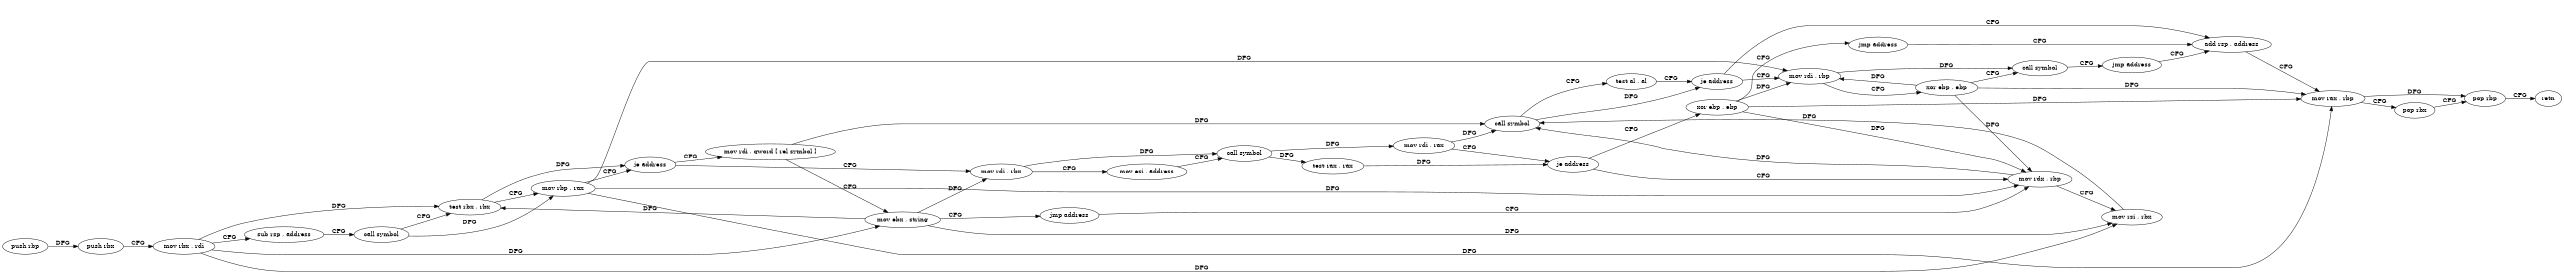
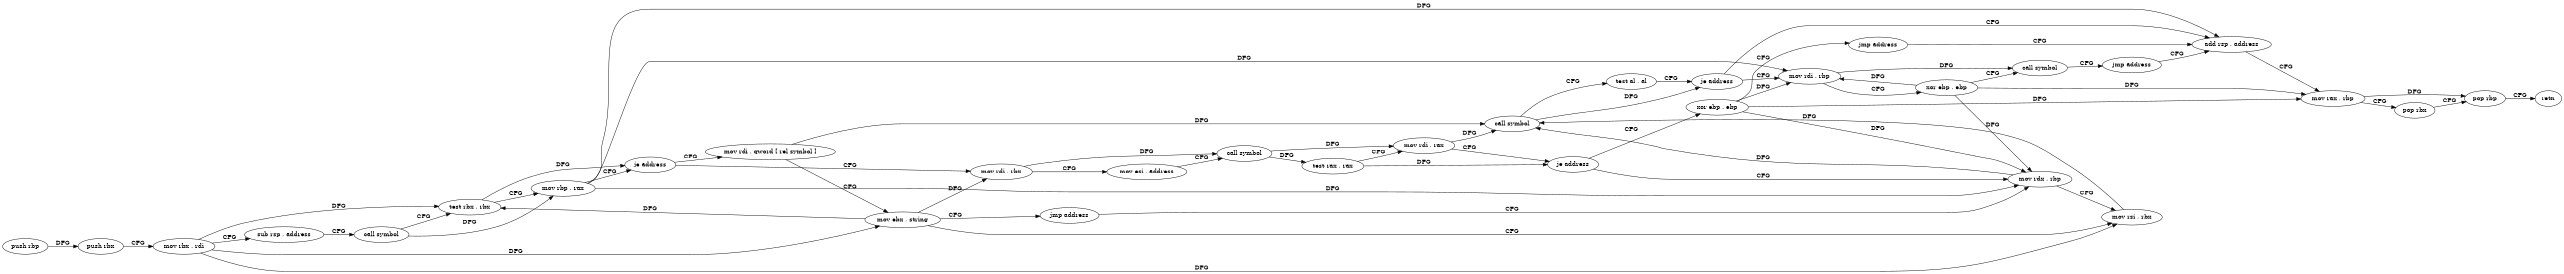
none -> (1378, 157)
(1512, 231) -> (1512, 231)
(1508, 255) -> (1333, 9)
